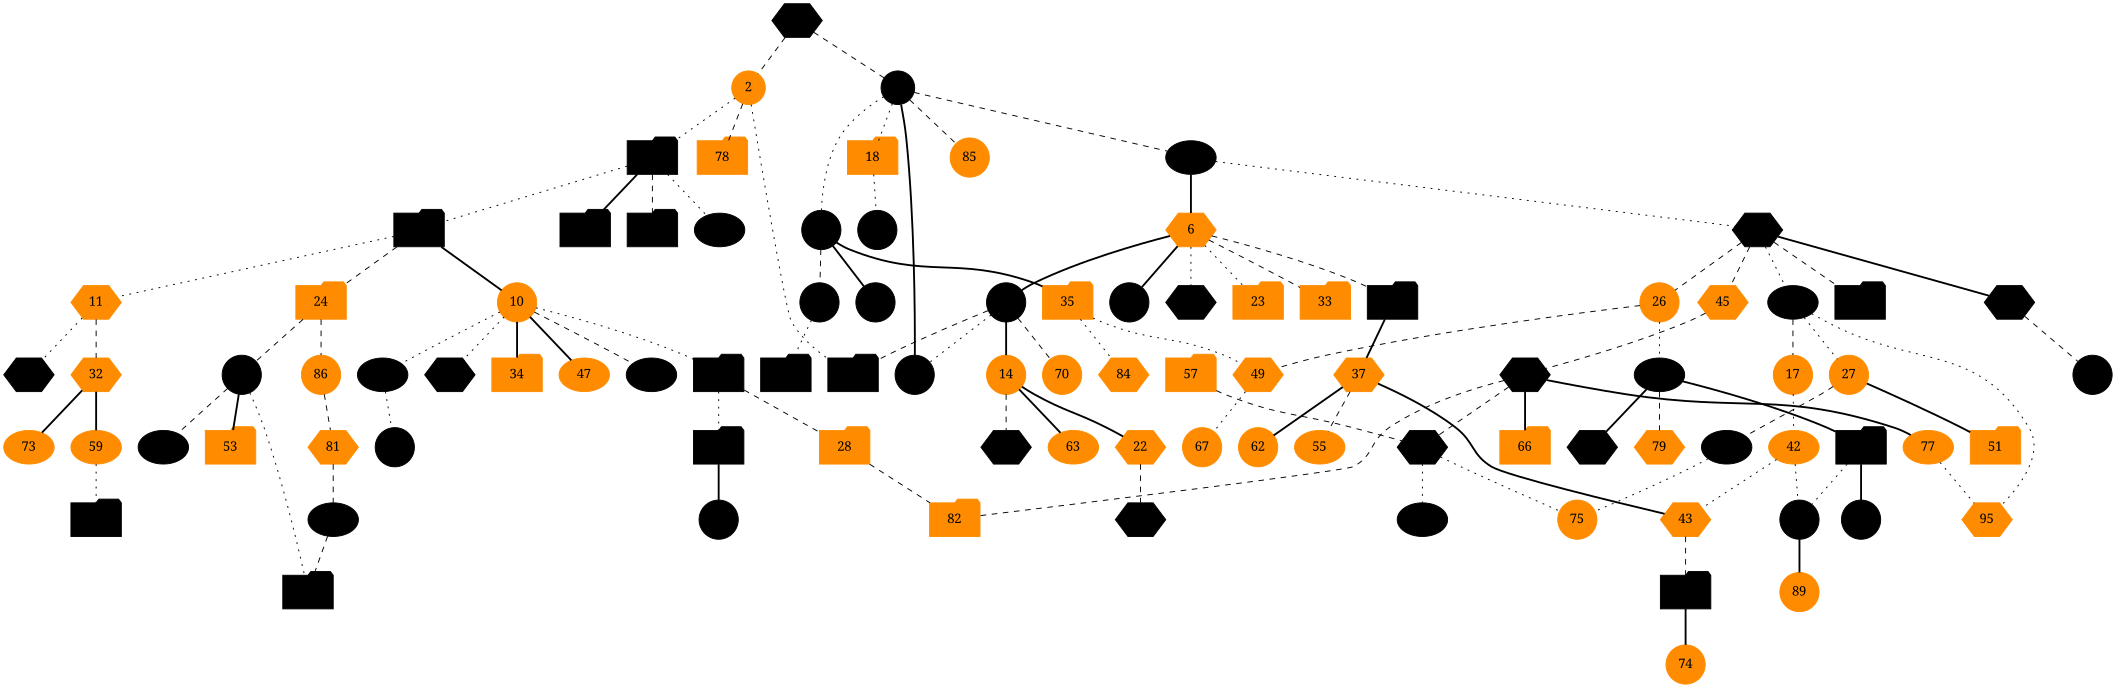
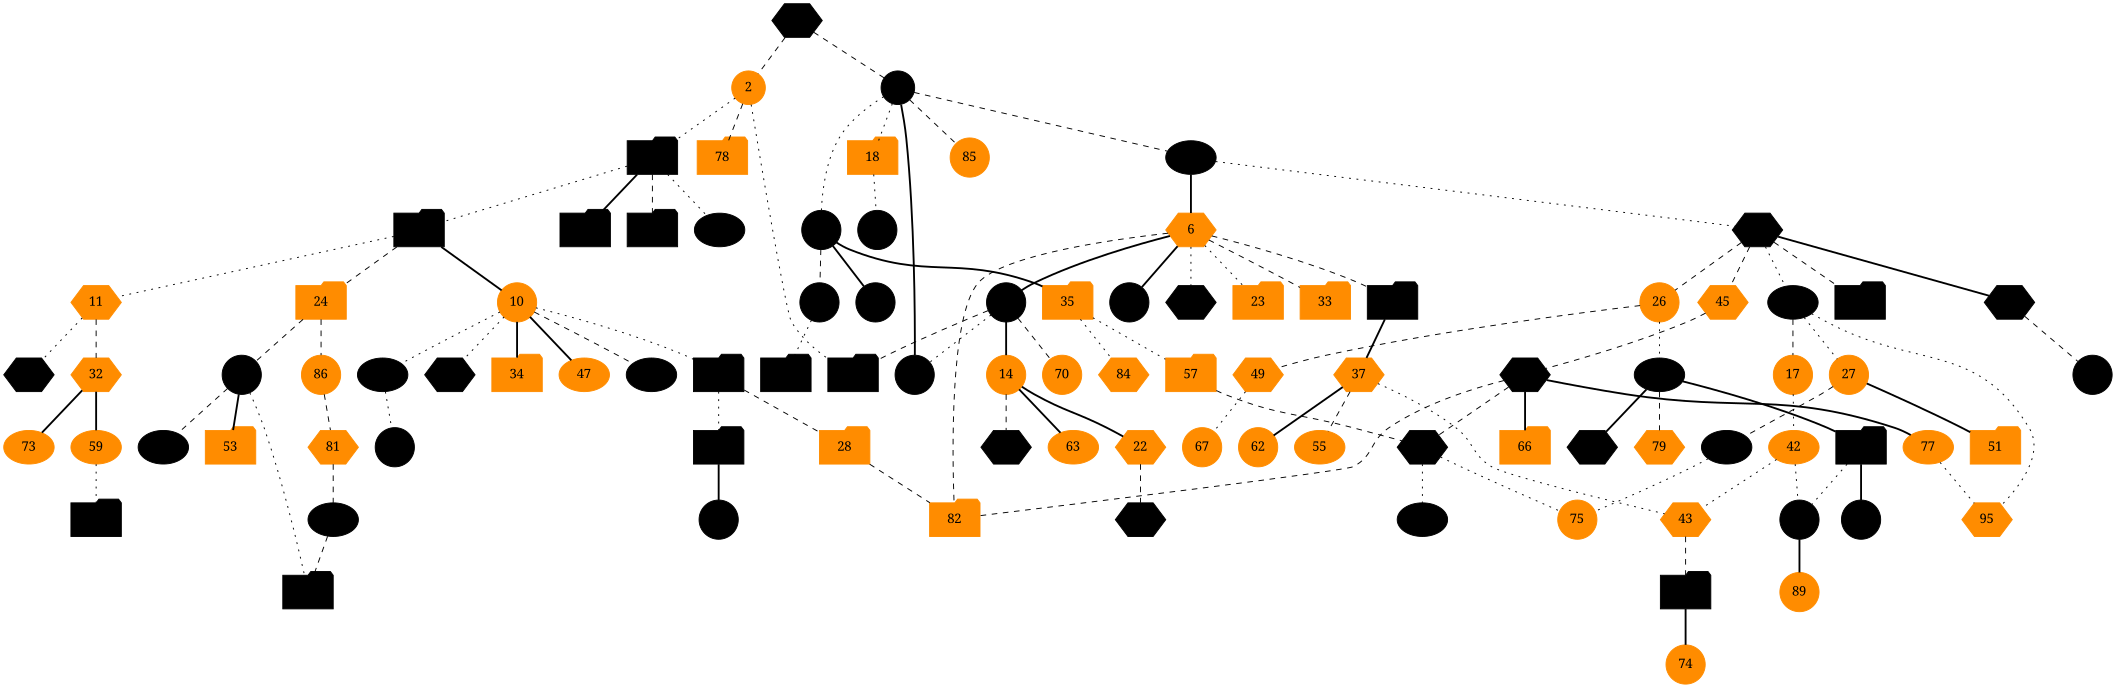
none -> (972, 294)
(1168, 339) -> (1129, 338)
(1509, 473) -> (1509, 473)
